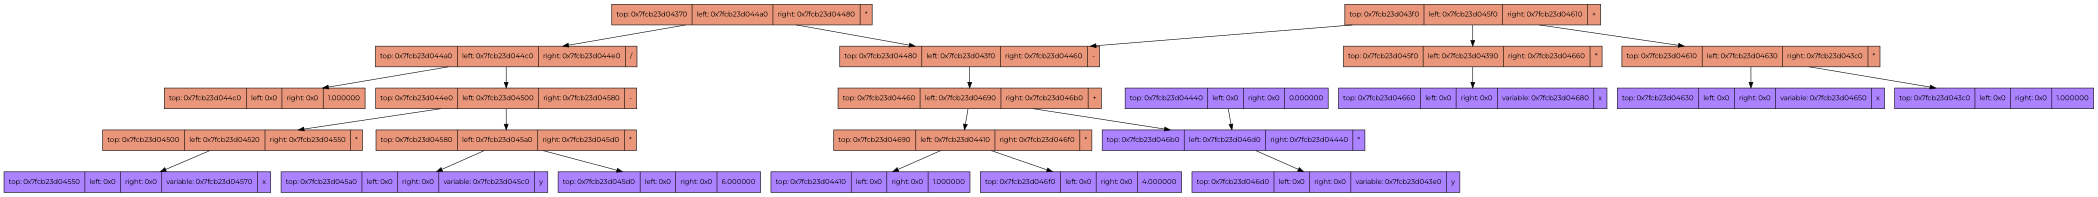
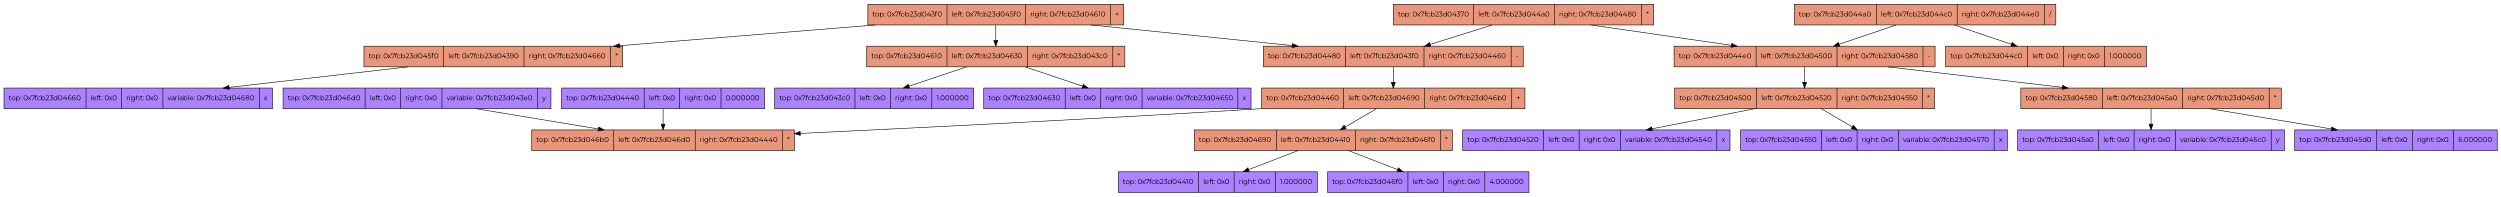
(627, 35) -> (1661, 35)
(1234, 140) -> (663, 140)
none -> (1596, 140)
(1277, 160) -> (537, 119)
